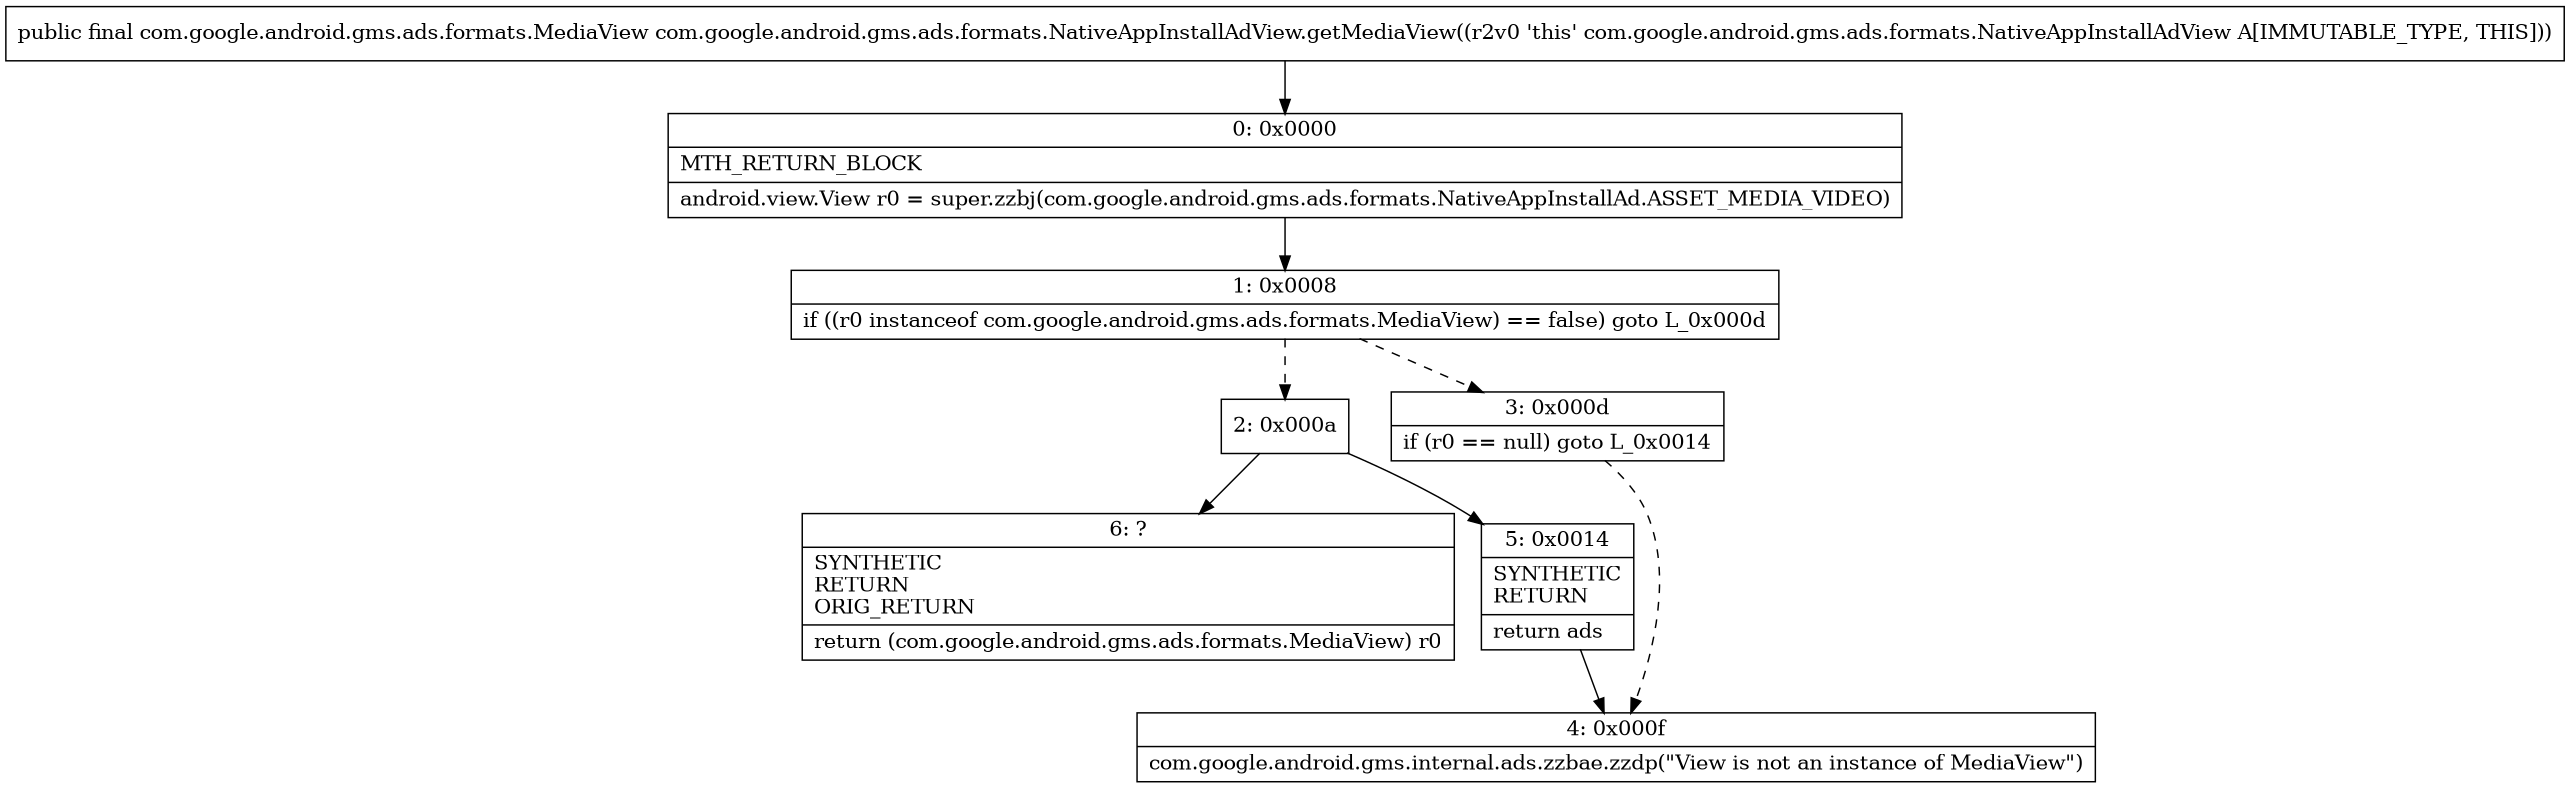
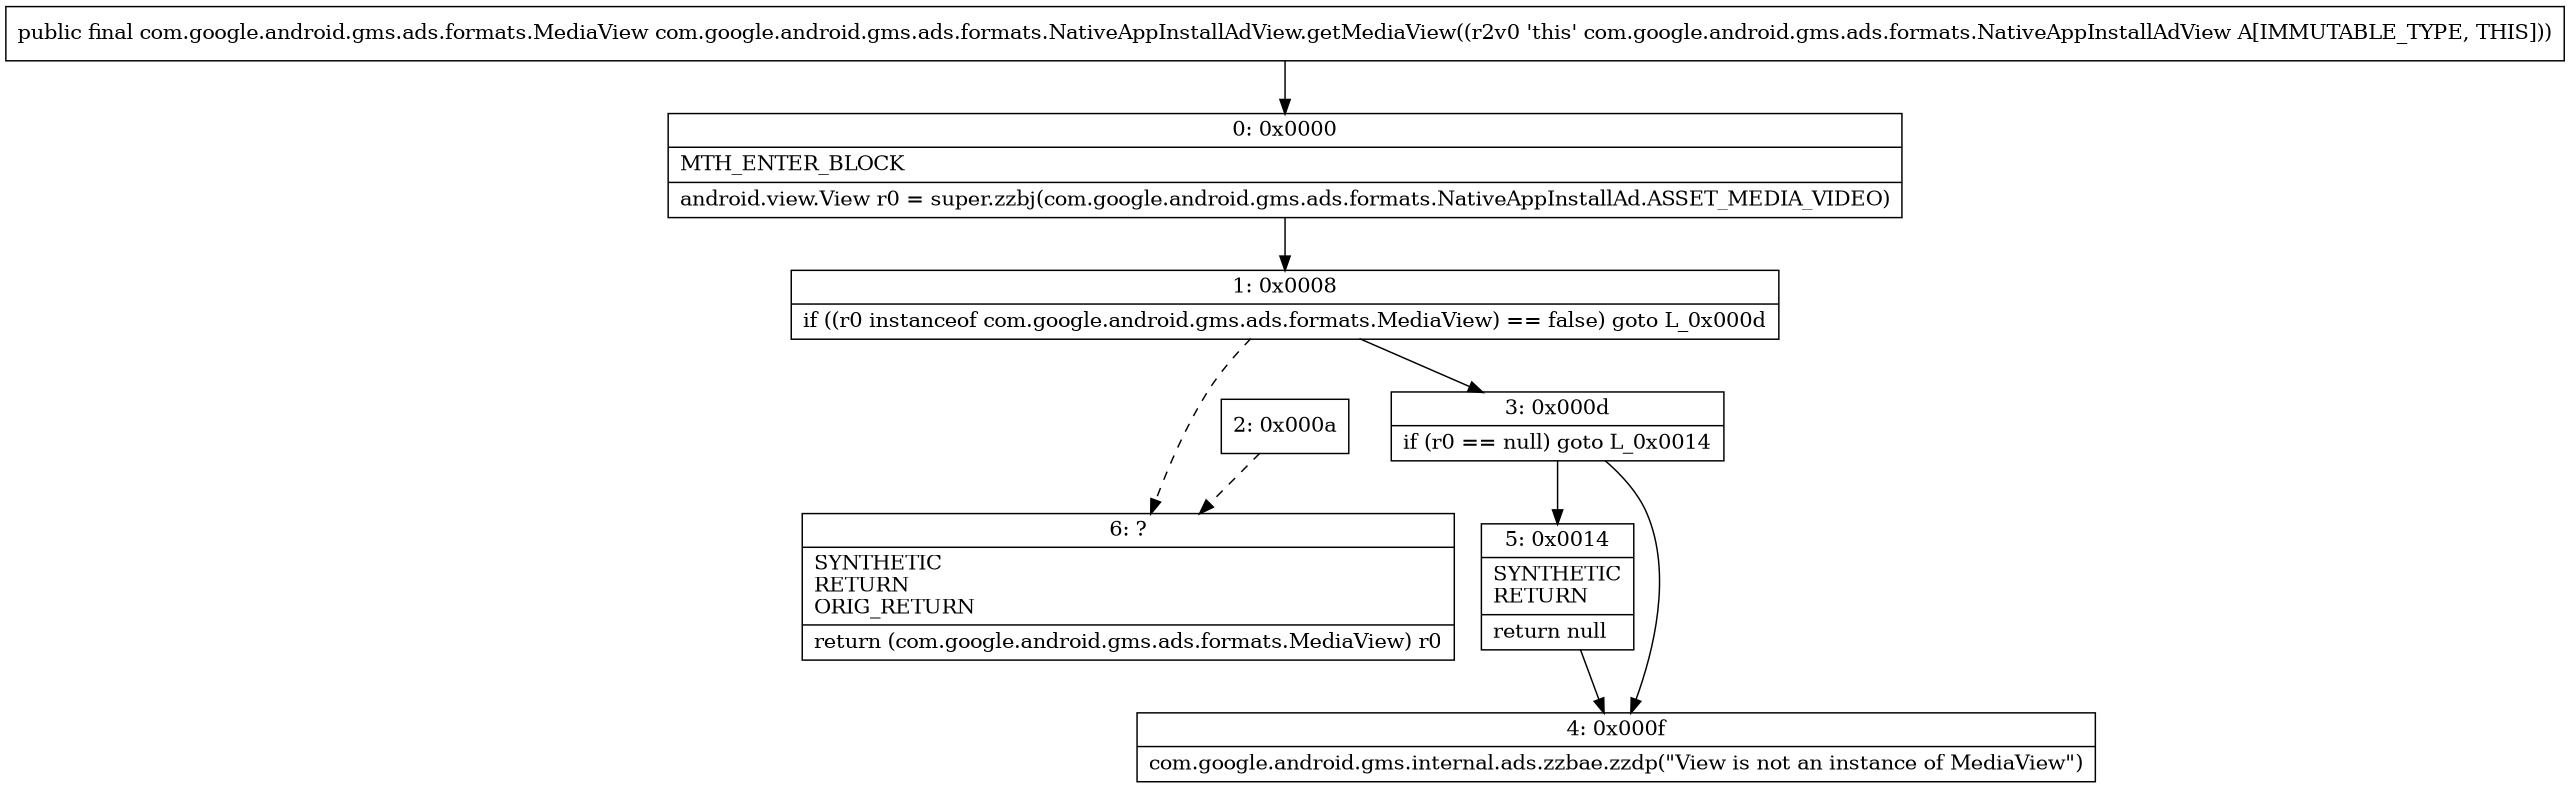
(802, 164) -> (793, 164)
(1285, 362) -> (1195, 414)
(1414, 363) -> (1414, 363)
(1235, 478) -> (1235, 478)
(1410, 482) -> (1558, 485)
(1659, 573) -> (1659, 573)
(1549, 632) -> (1550, 632)
